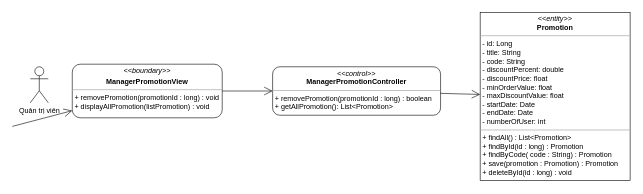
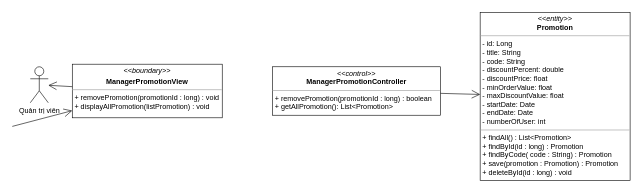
(147, 91) -> (147, 91)
(267, 91) -> (61, 86)
(357, 91) -> (357, 91)
